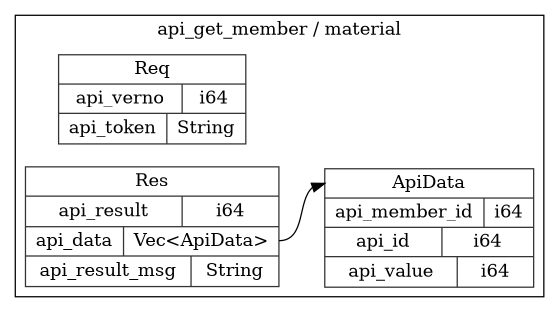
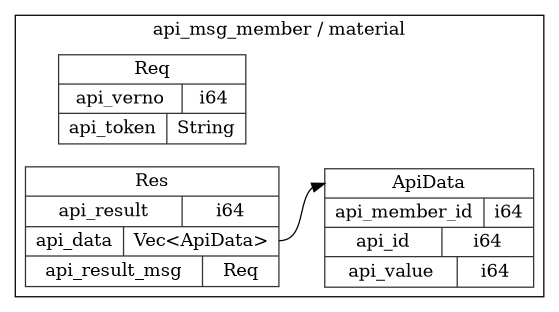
(280, 30) -> (280, 30)
(235, 271) -> (241, 271)
